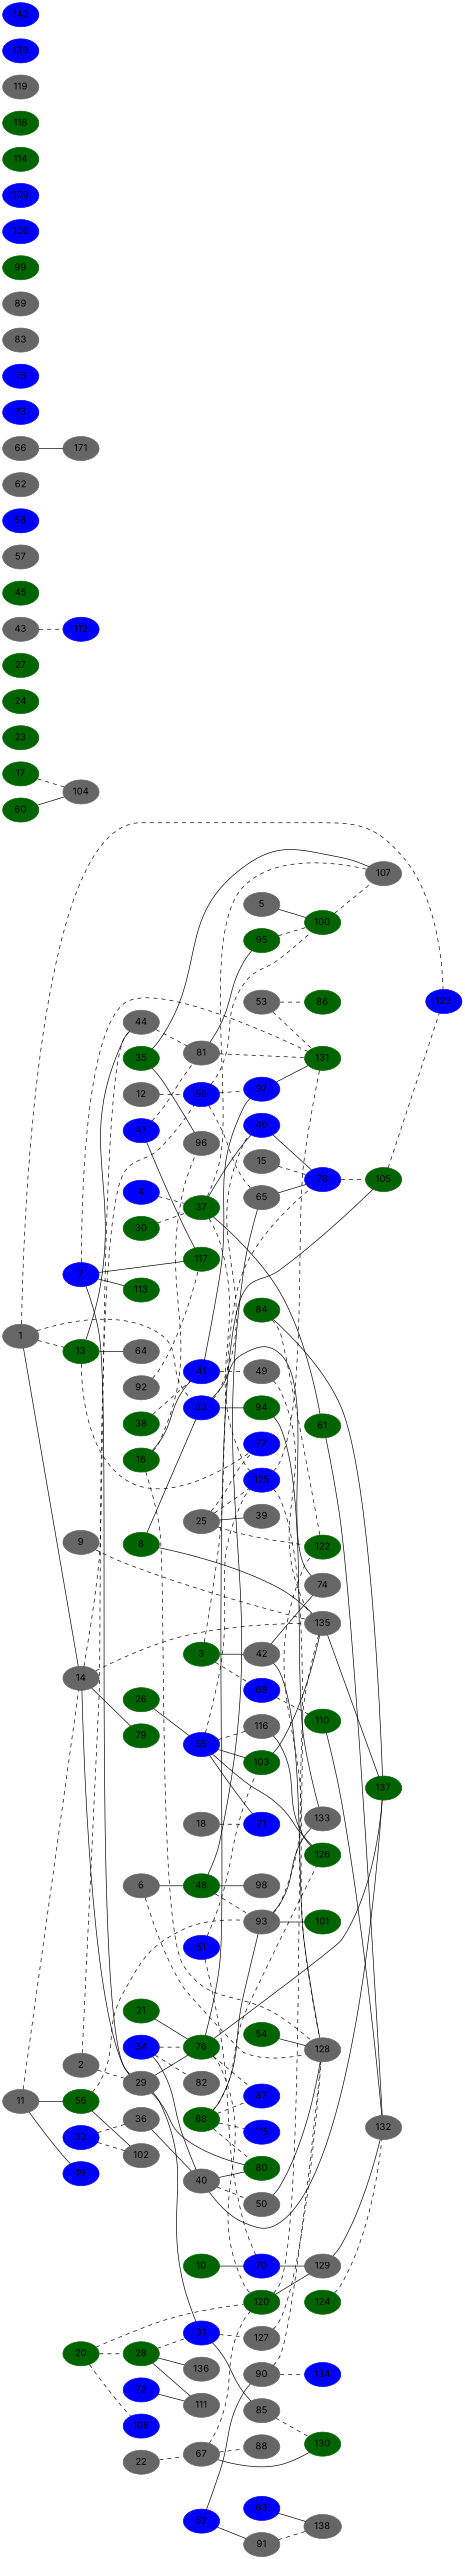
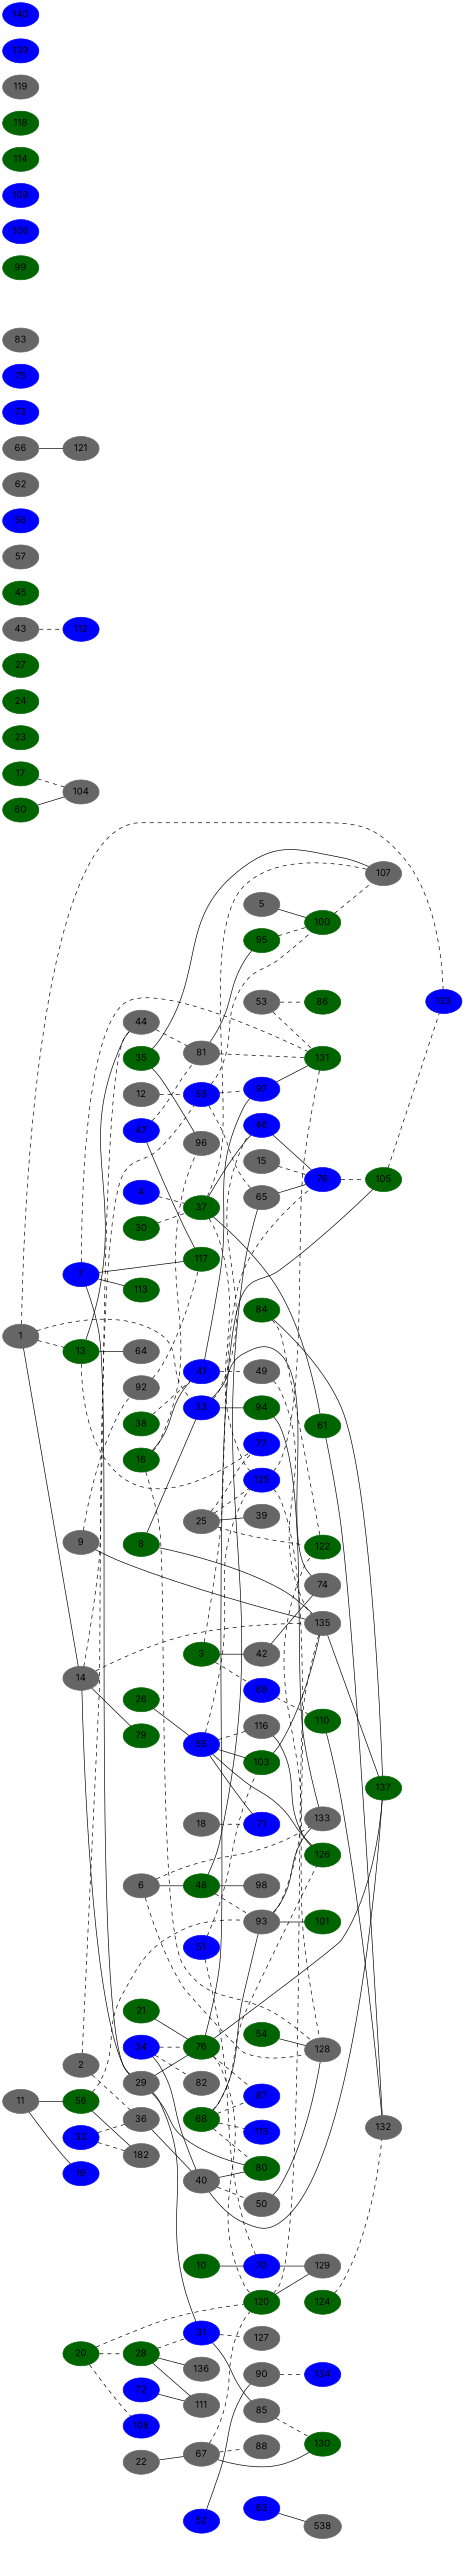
(21, 304) -> none
(81, 449) -> (81, 449)
none -> (97, 1471)
(199, 1589) -> (199, 1589)
(300, 1849) -> none
none -> (238, 1855)
(51, 1890) -> none
(111, 2074) -> (111, 2092)
(141, 2156) -> (141, 2156)
(307, 2198) -> none
(362, 2200) -> none
(304, 2215) -> none
(171, 2458) -> (171, 2458)
(323, 2526) -> (323, 2526)
(262, 2545) -> none
